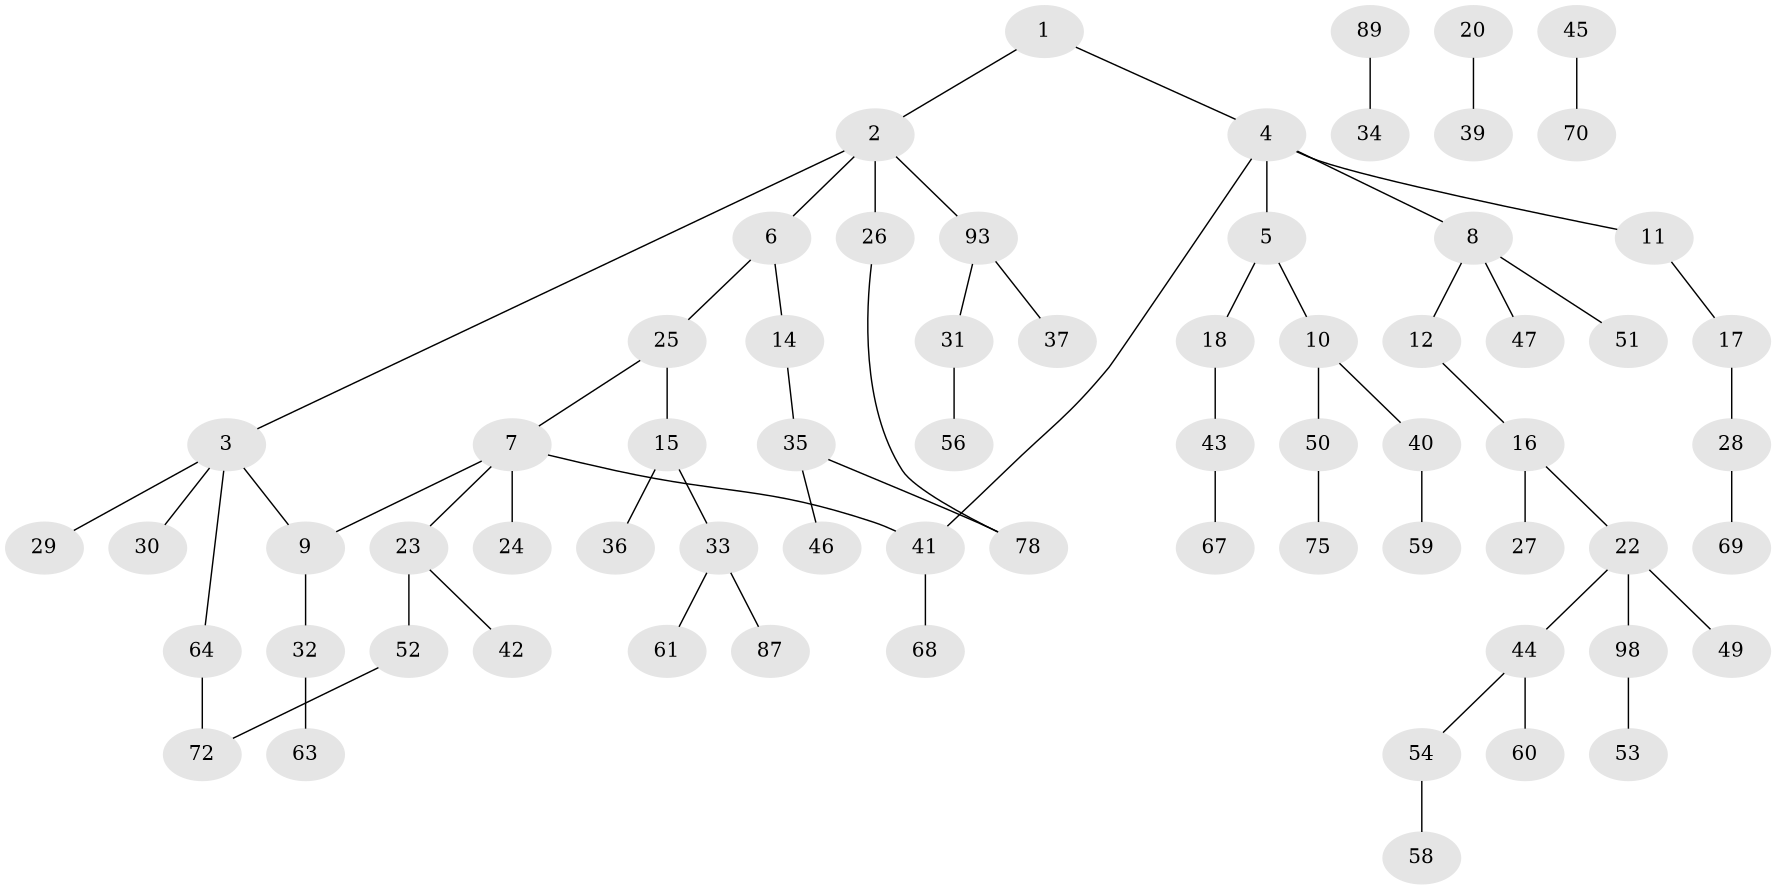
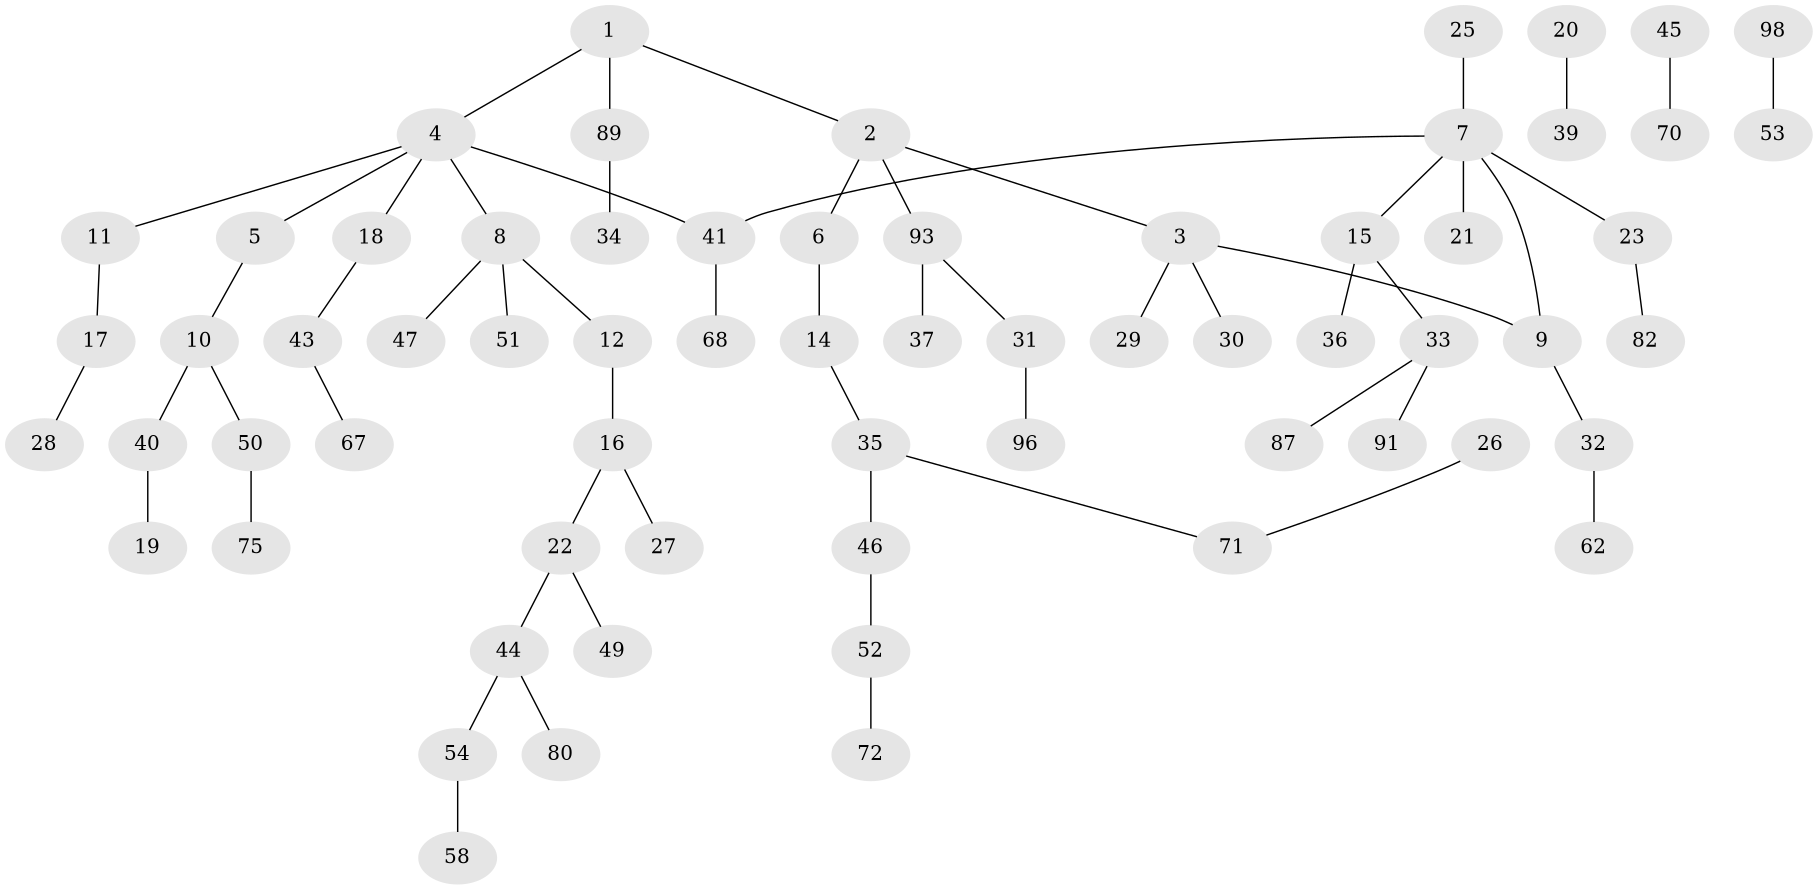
none -> (610, 83)
(875, 187) -> none
(719, 290) -> none
(1241, 290) -> (404, 187)
(667, 393) -> (1412, 186)
(954, 445) -> (1026, 445)
(512, 548) -> (1463, 238)
(1029, 548) -> (1232, 548)
(1422, 548) -> (148, 548)
(1732, 548) -> none
(409, 600) -> (871, 600)
(1628, 600) -> none
(202, 651) -> none
(512, 651) -> (1646, 341)
(667, 651) -> (1387, 445)
(306, 755) -> (1594, 548)
(1525, 755) -> (561, 755)
